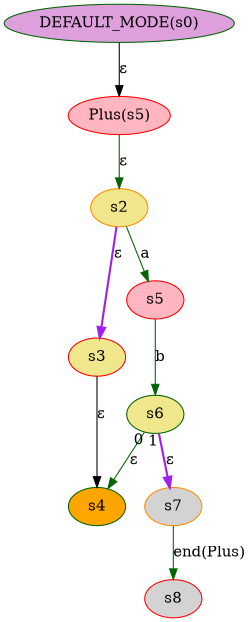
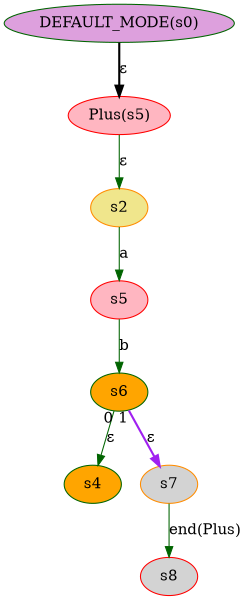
(119, 64) -> (119, 64)
(97, 357) -> none
(155, 414) -> (119, 392)
